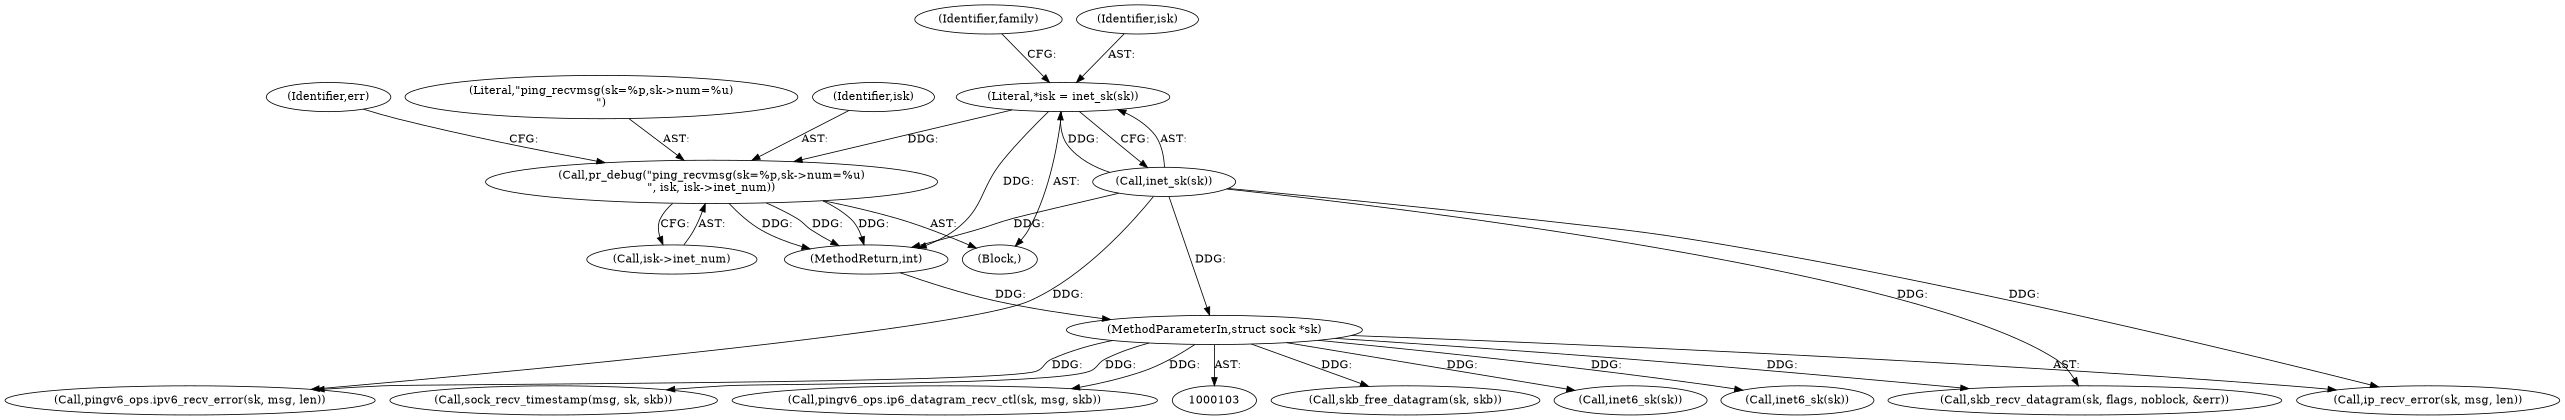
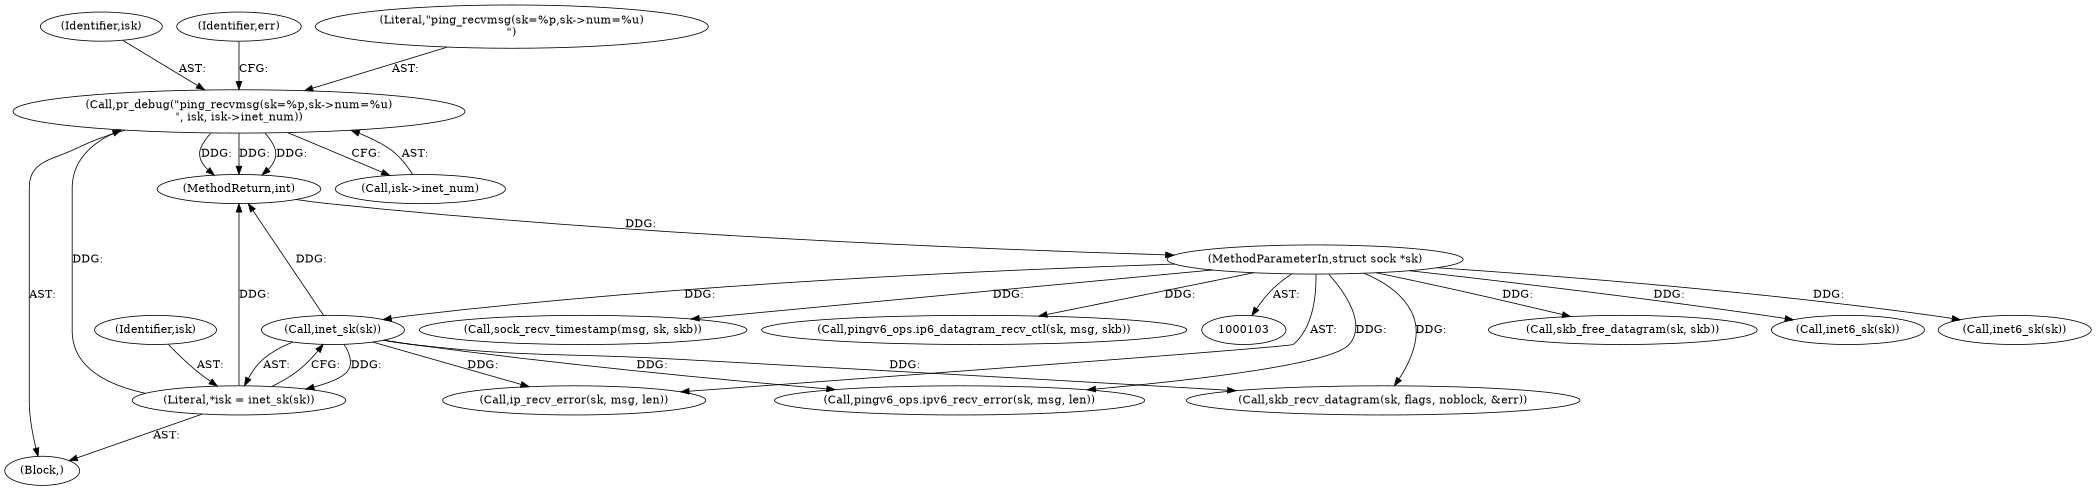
(989, 19) -> none
(1188, 252) -> (782, 283)
